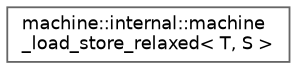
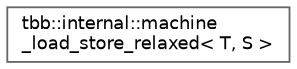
(148, 35) -> (148, 35)
